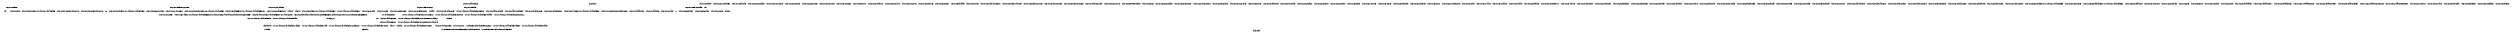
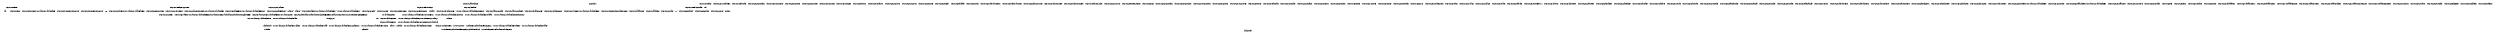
(1401, 4) -> none
